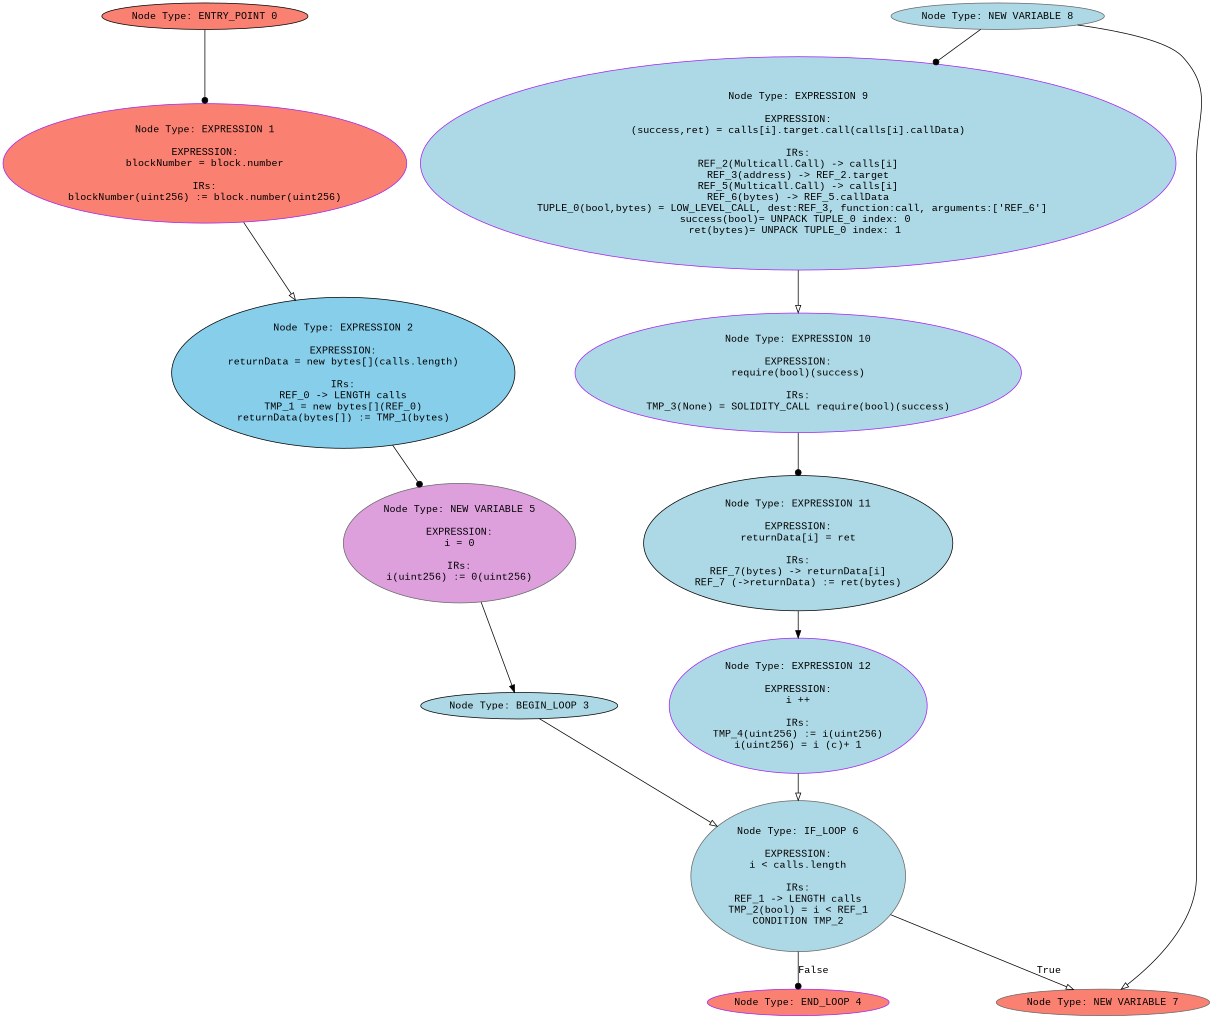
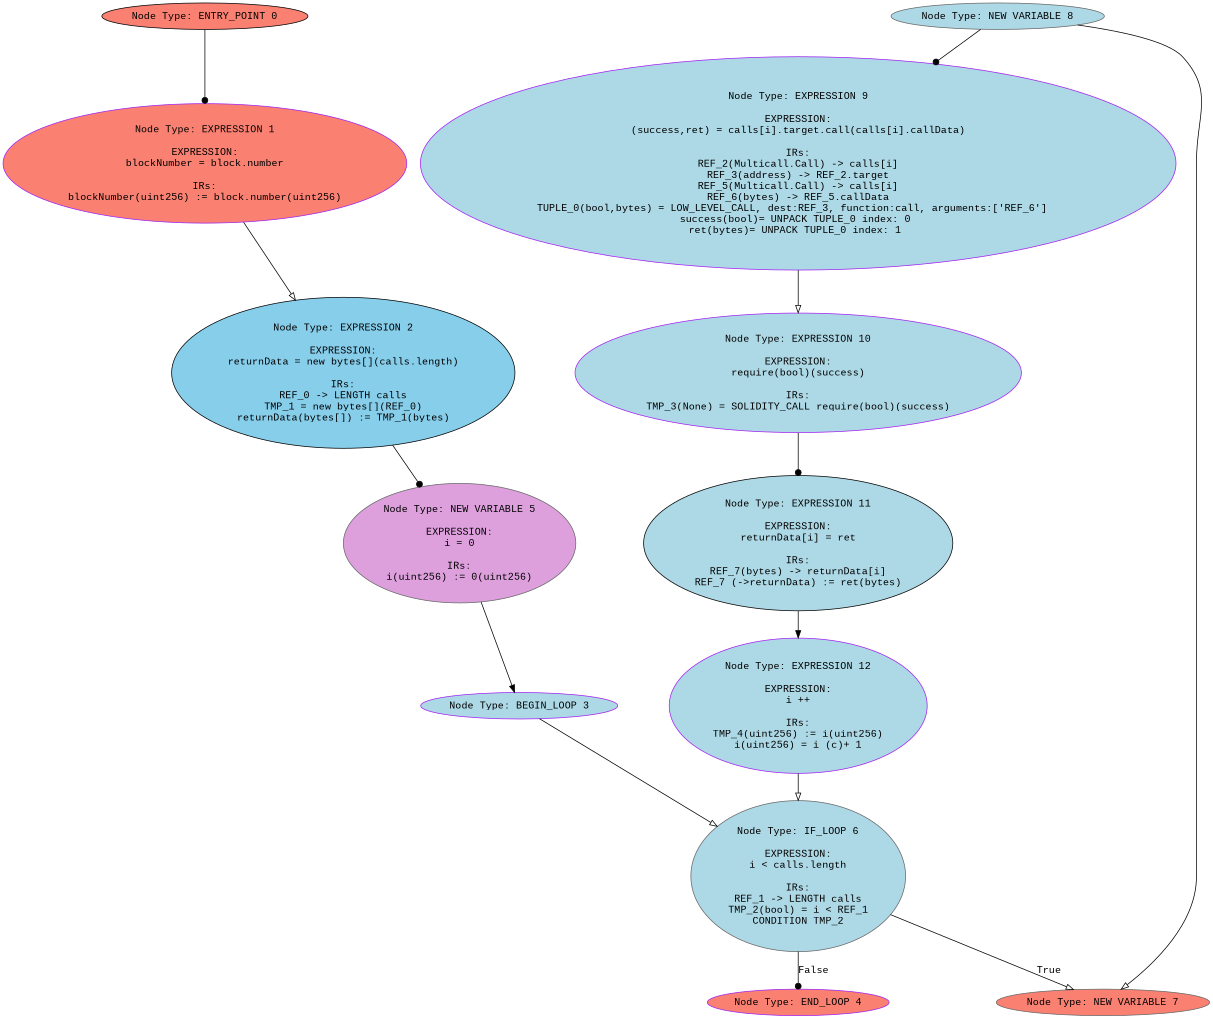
(519, 706) -> (519, 706)
